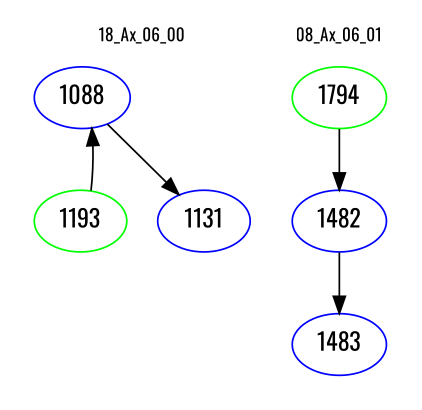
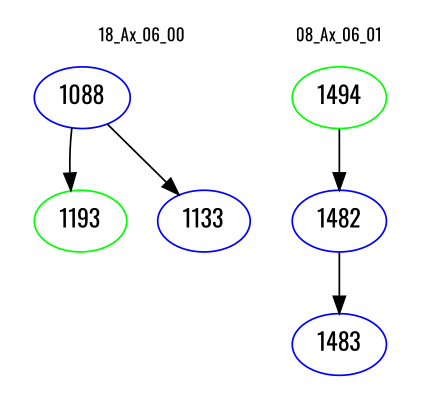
(339, 98) -> (339, 98)
(93, 168) -> (70, 150)
(204, 221) -> (204, 221)
